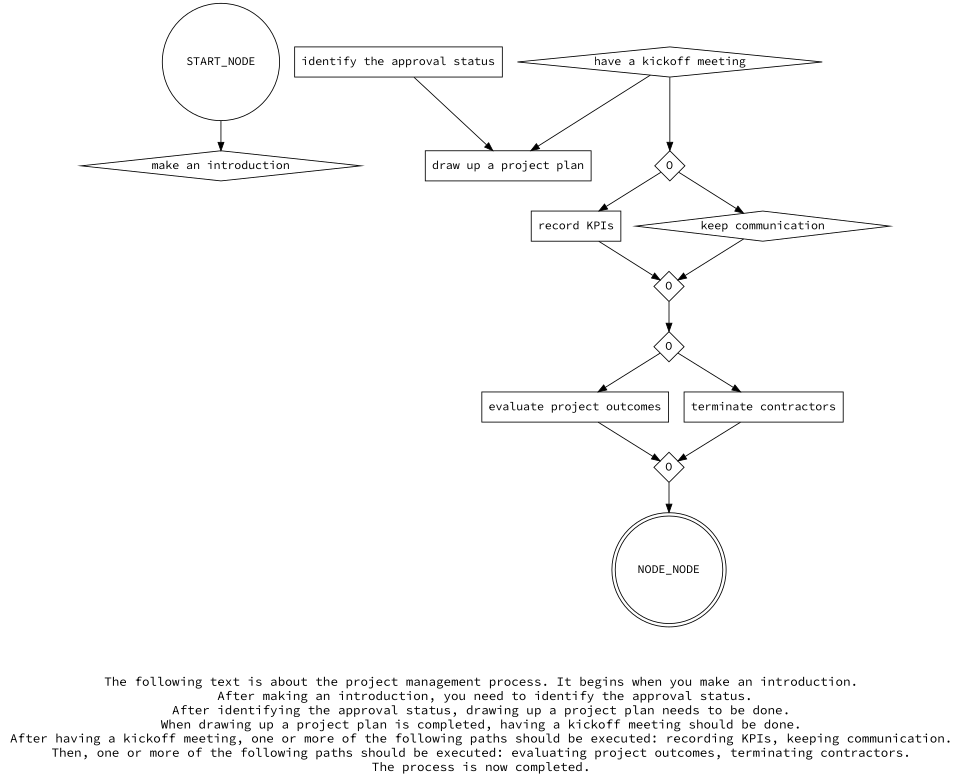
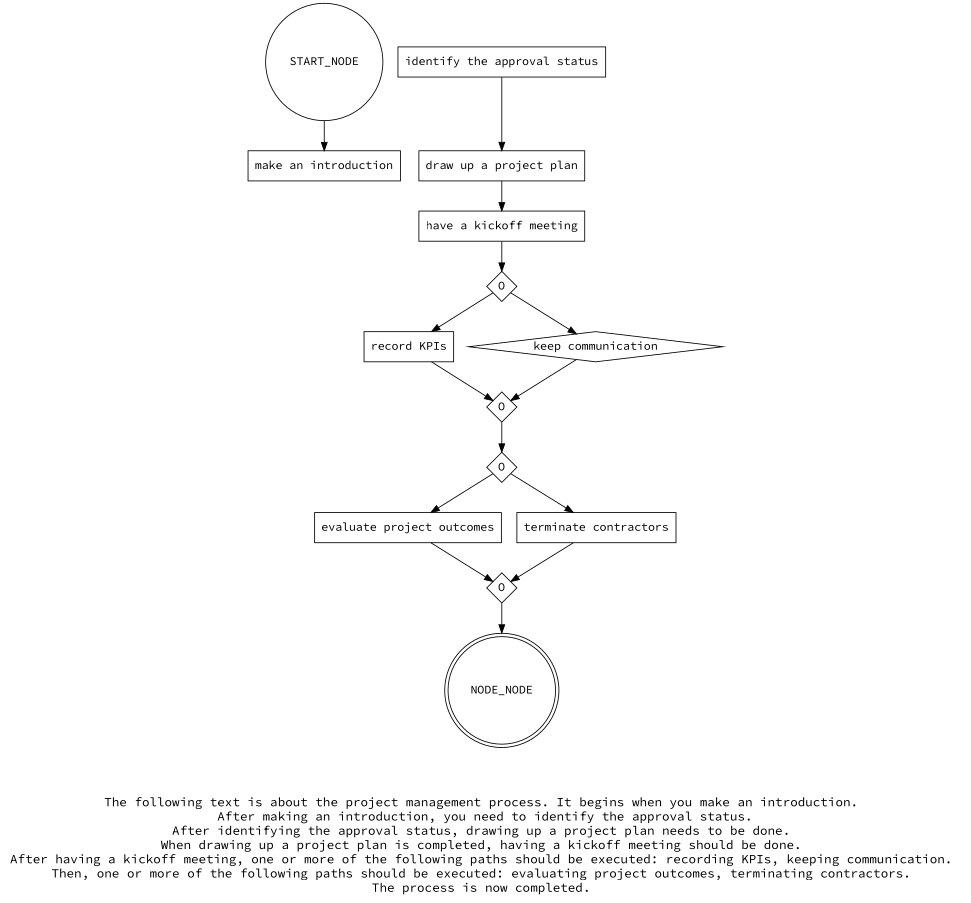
(670, 62) -> (502, 226)
(594, 111) -> (502, 192)
(221, 166) -> (324, 166)
